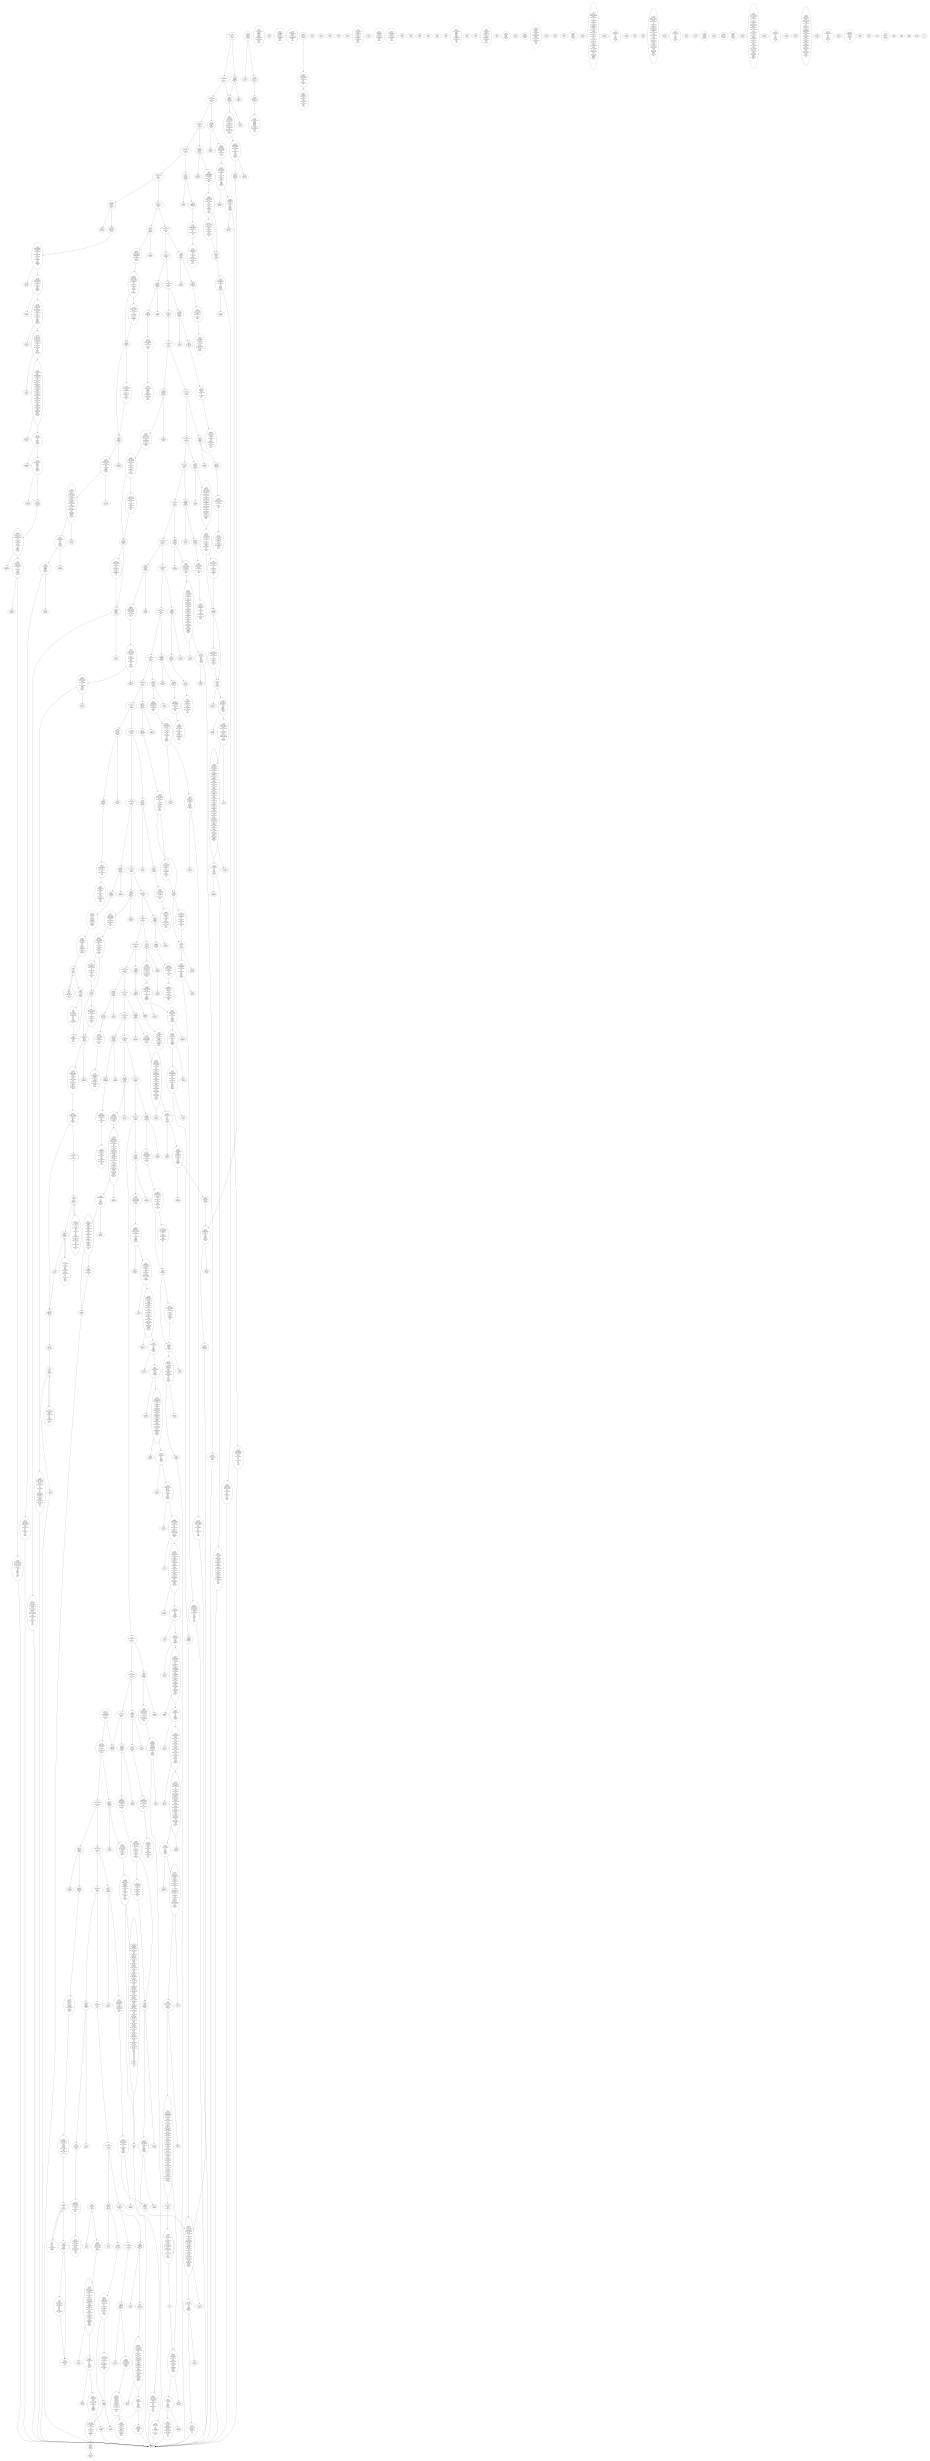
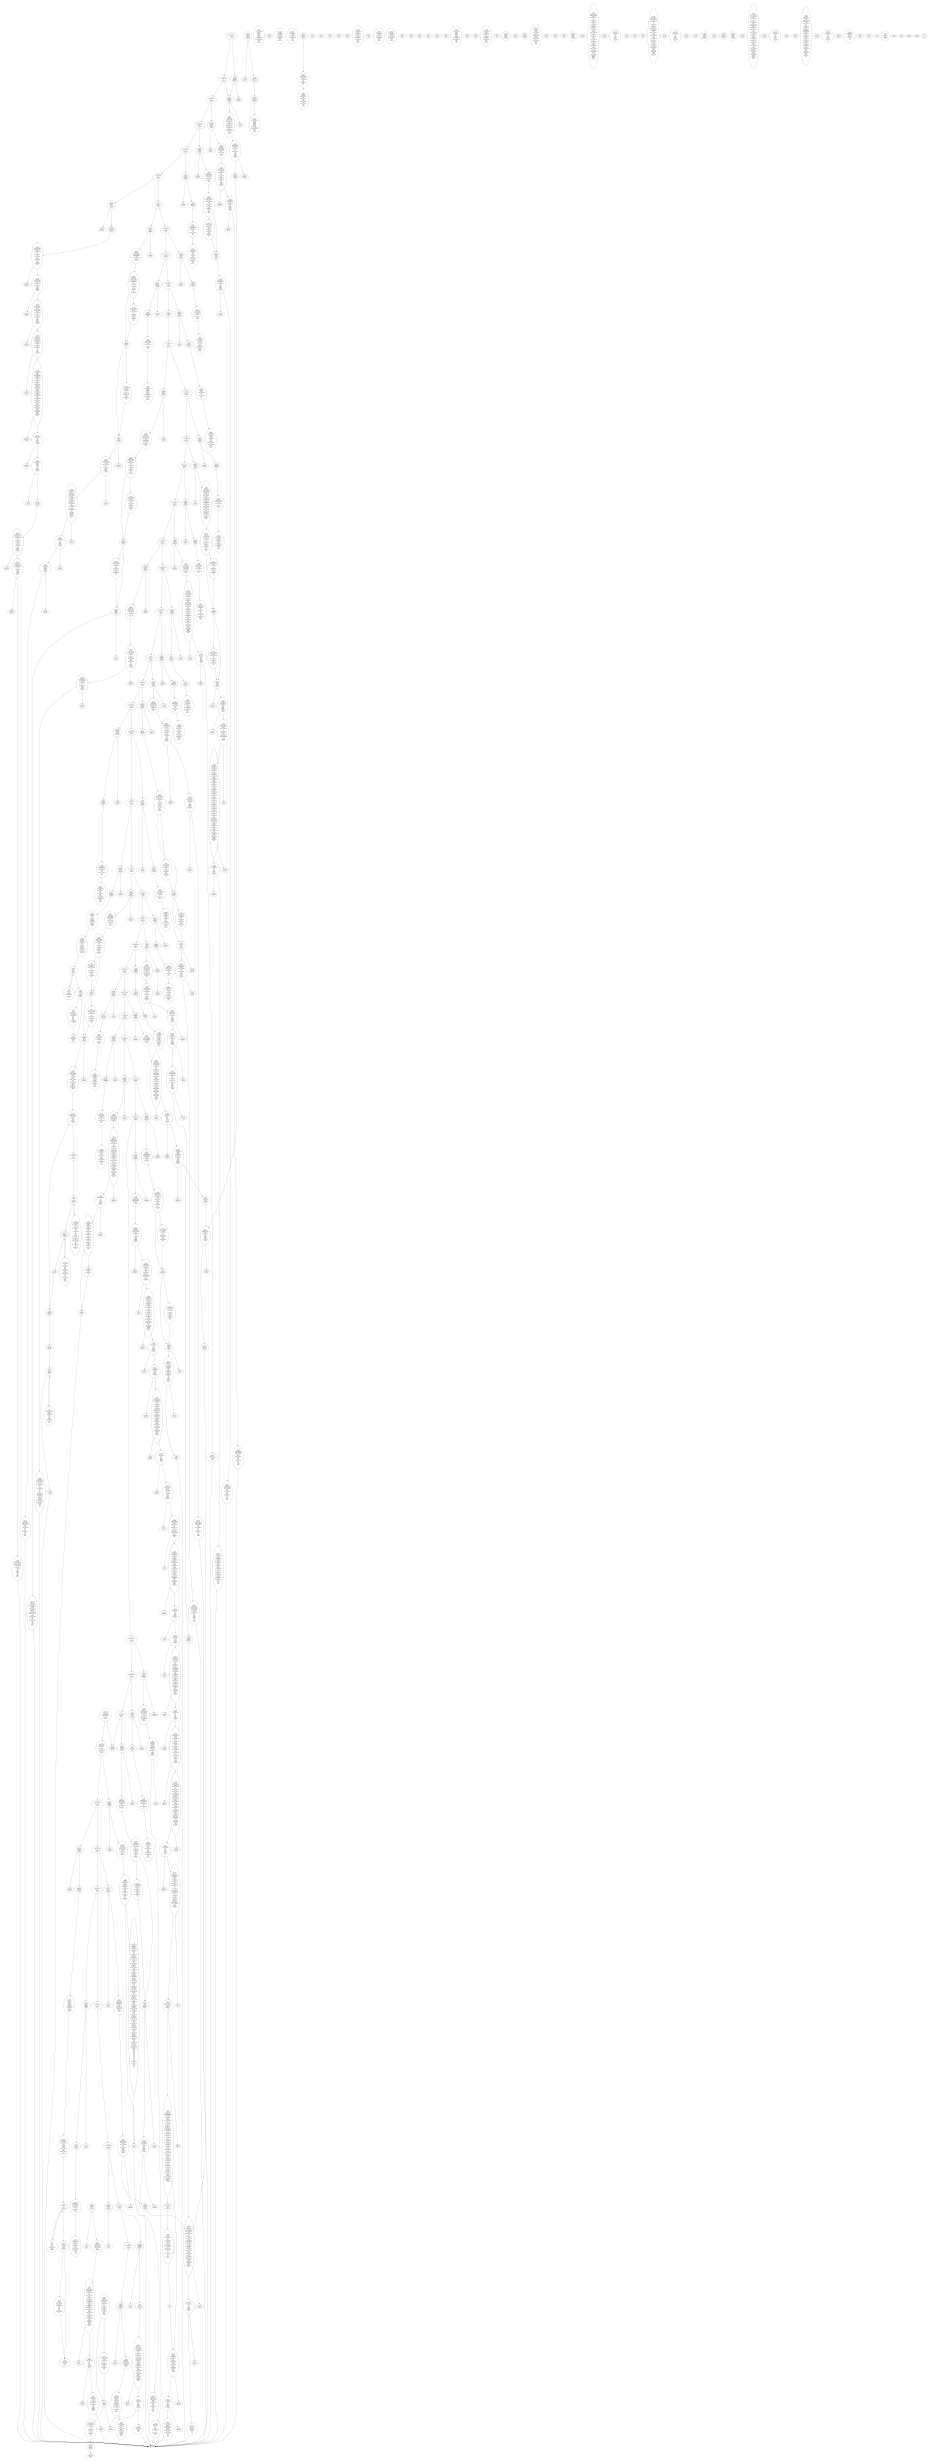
(118, 2246) -> none
